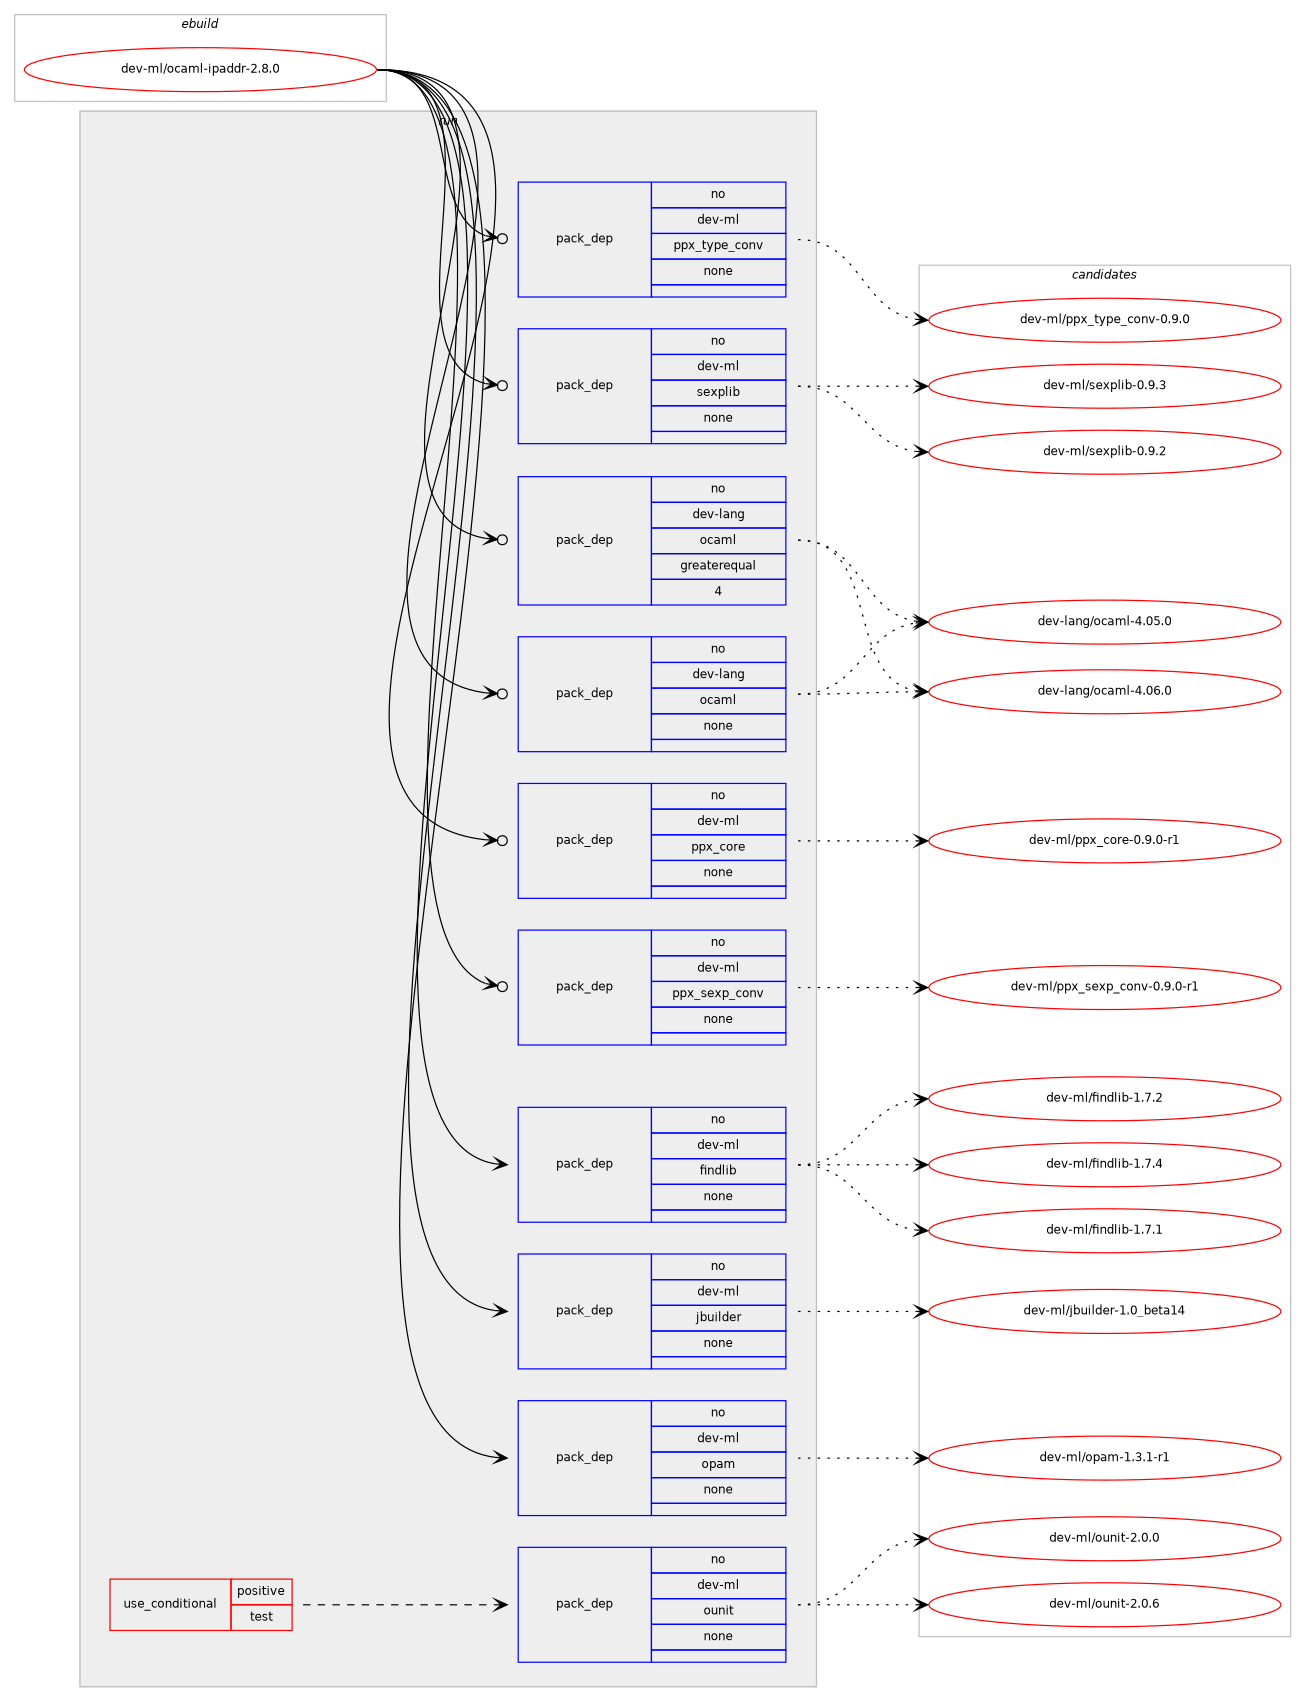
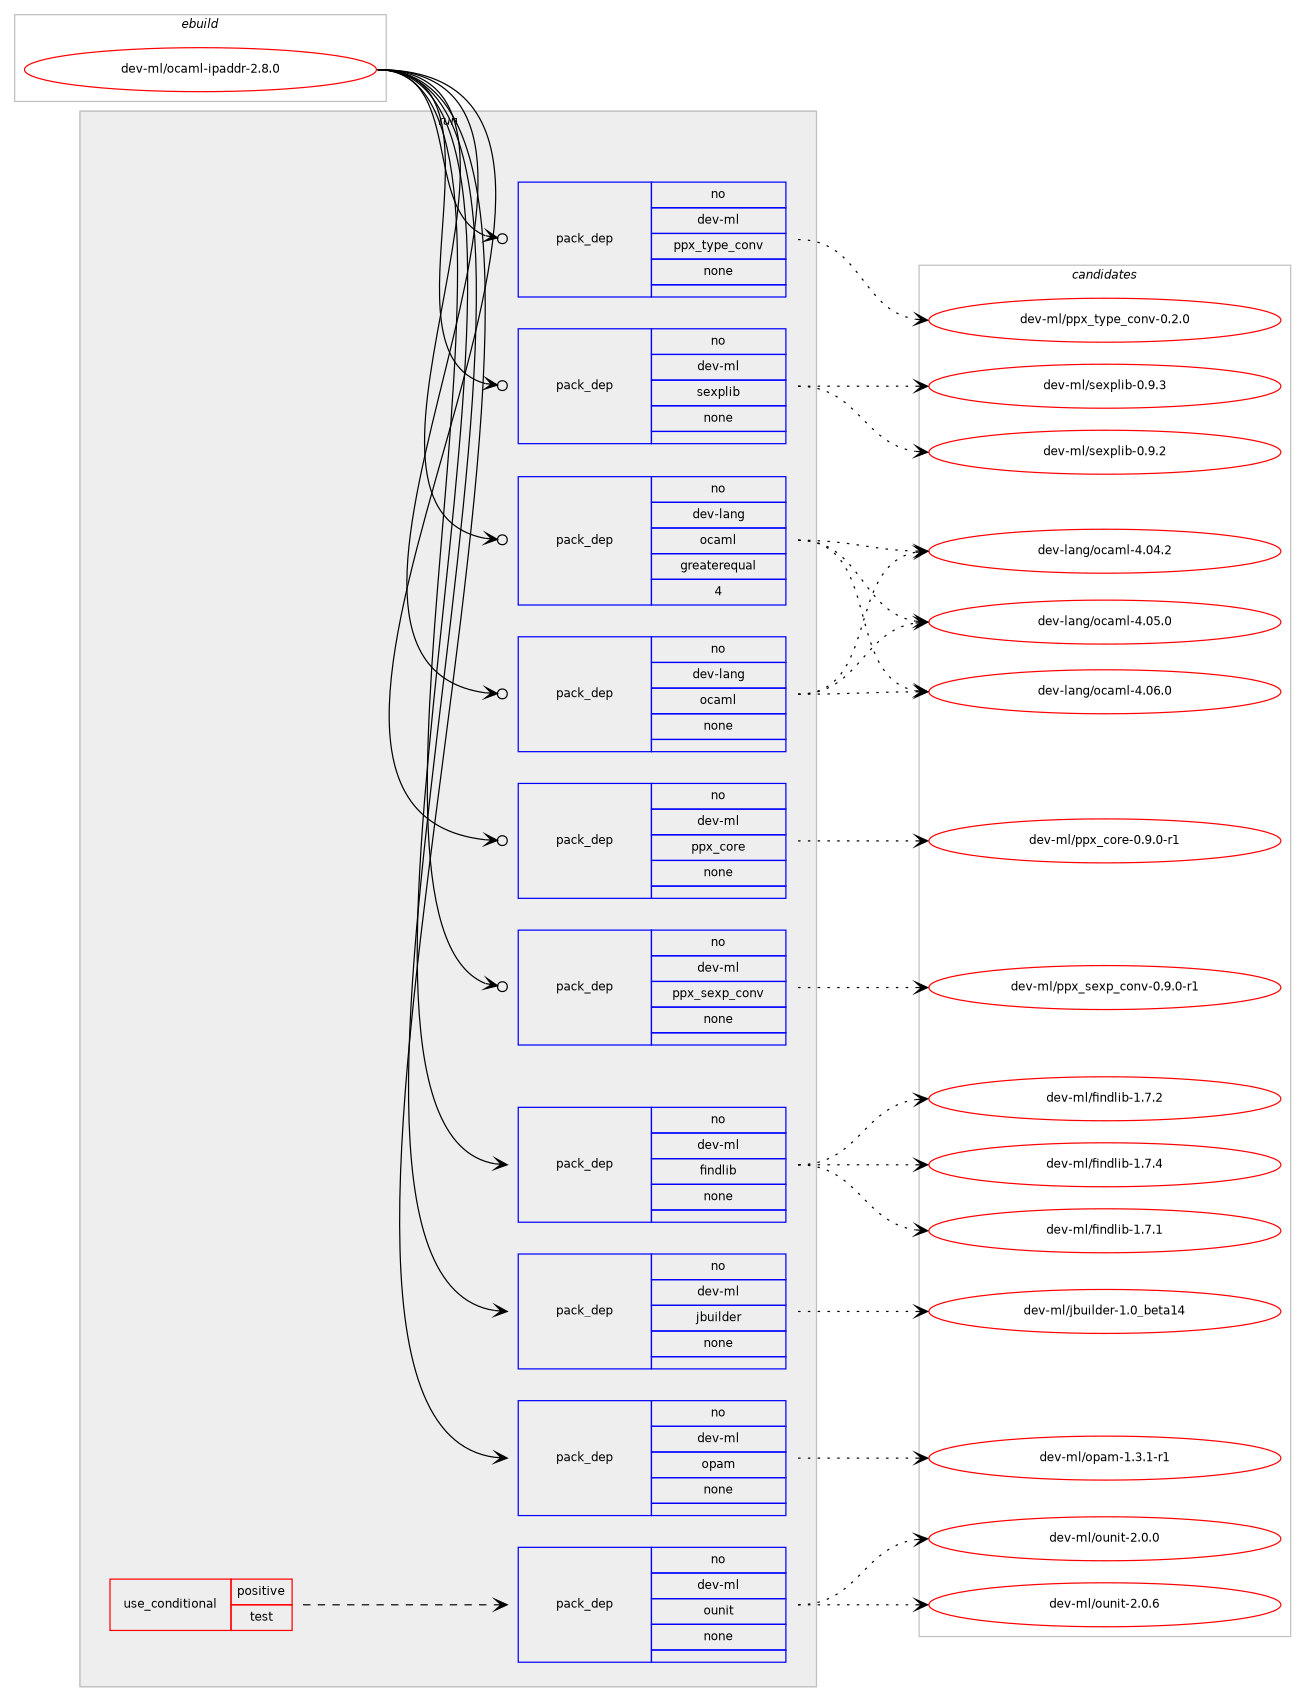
(1105, 320) -> (1105, 320)
none -> (1105, 551)
